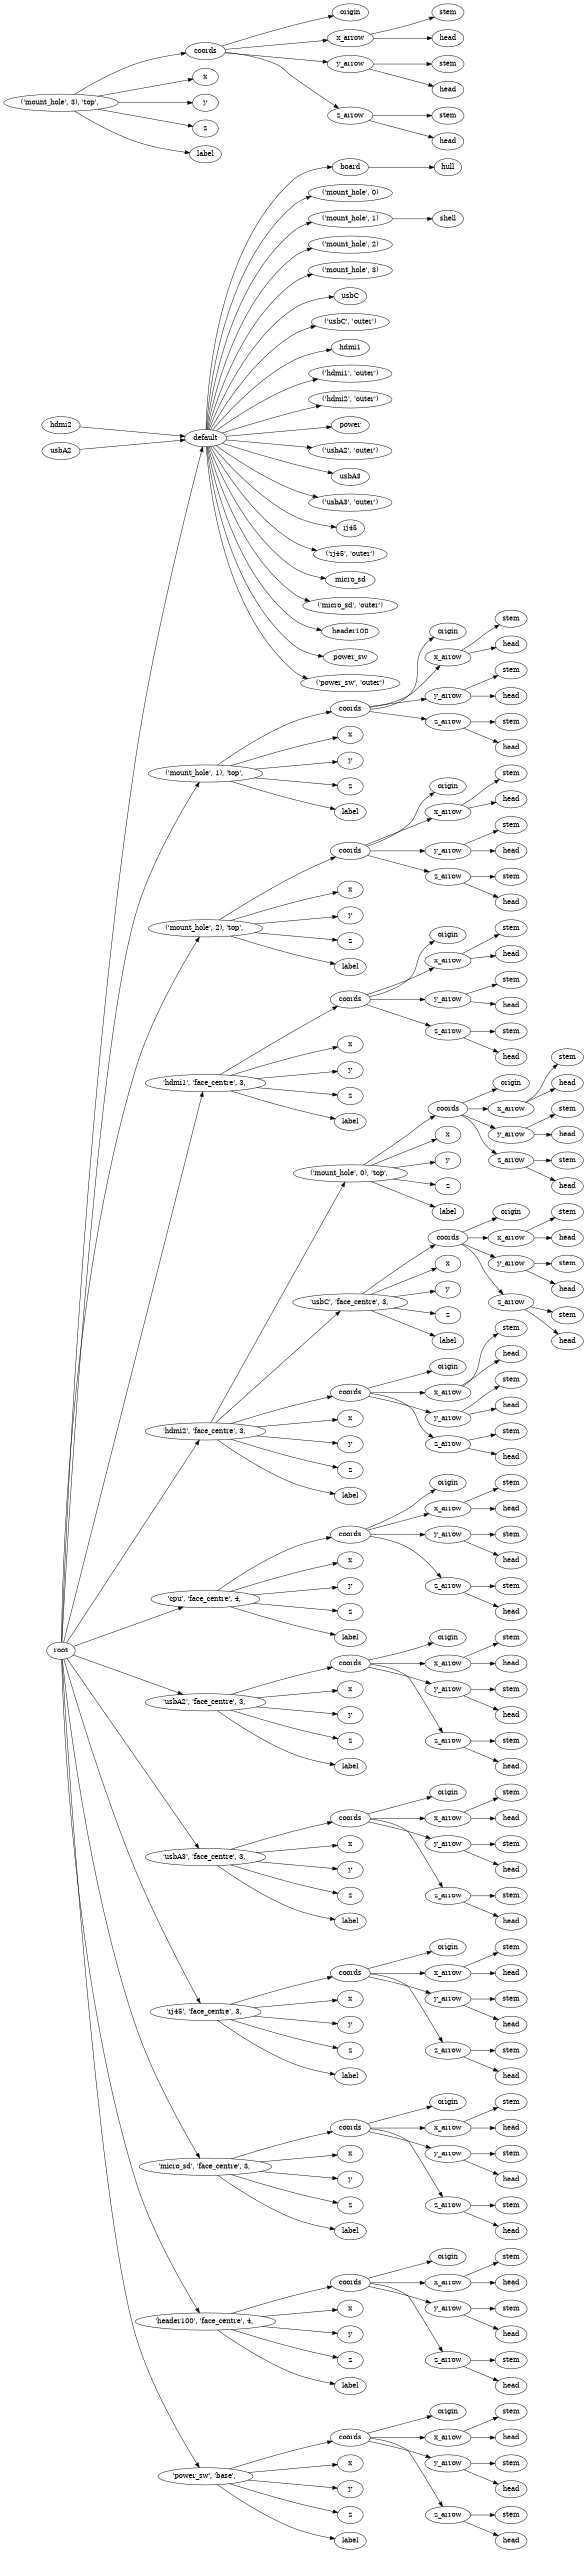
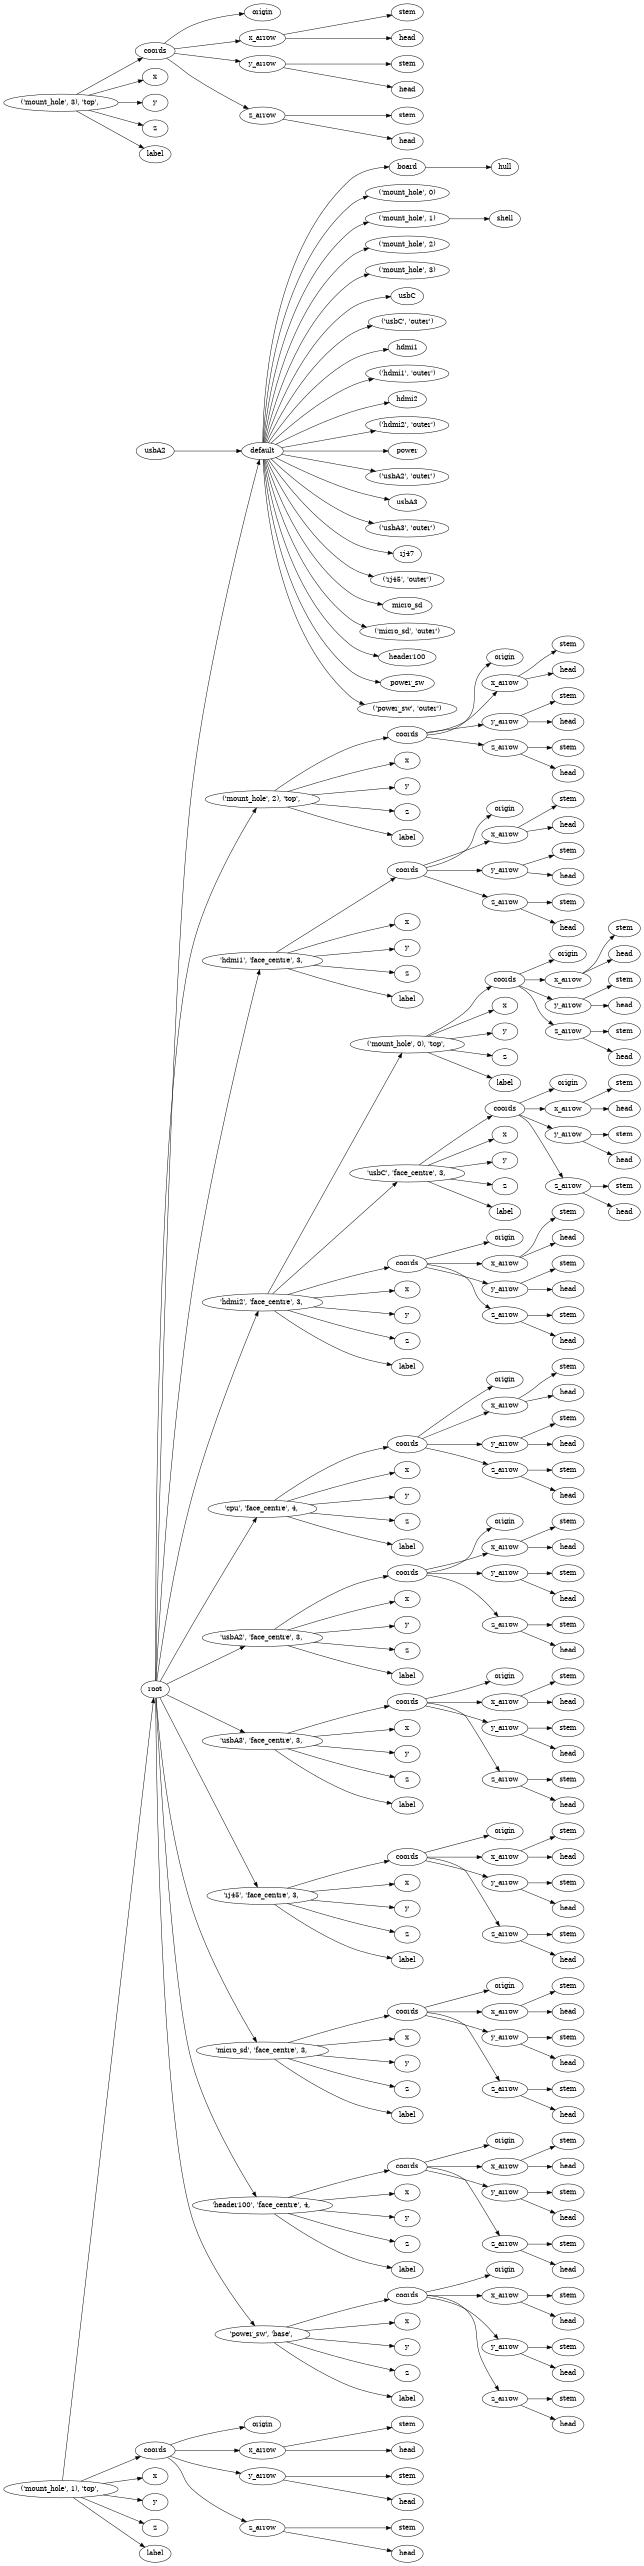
(130, 431) -> (329, 420)
(350, 528) -> (407, 554)
(93, 1206) -> (108, 2092)
